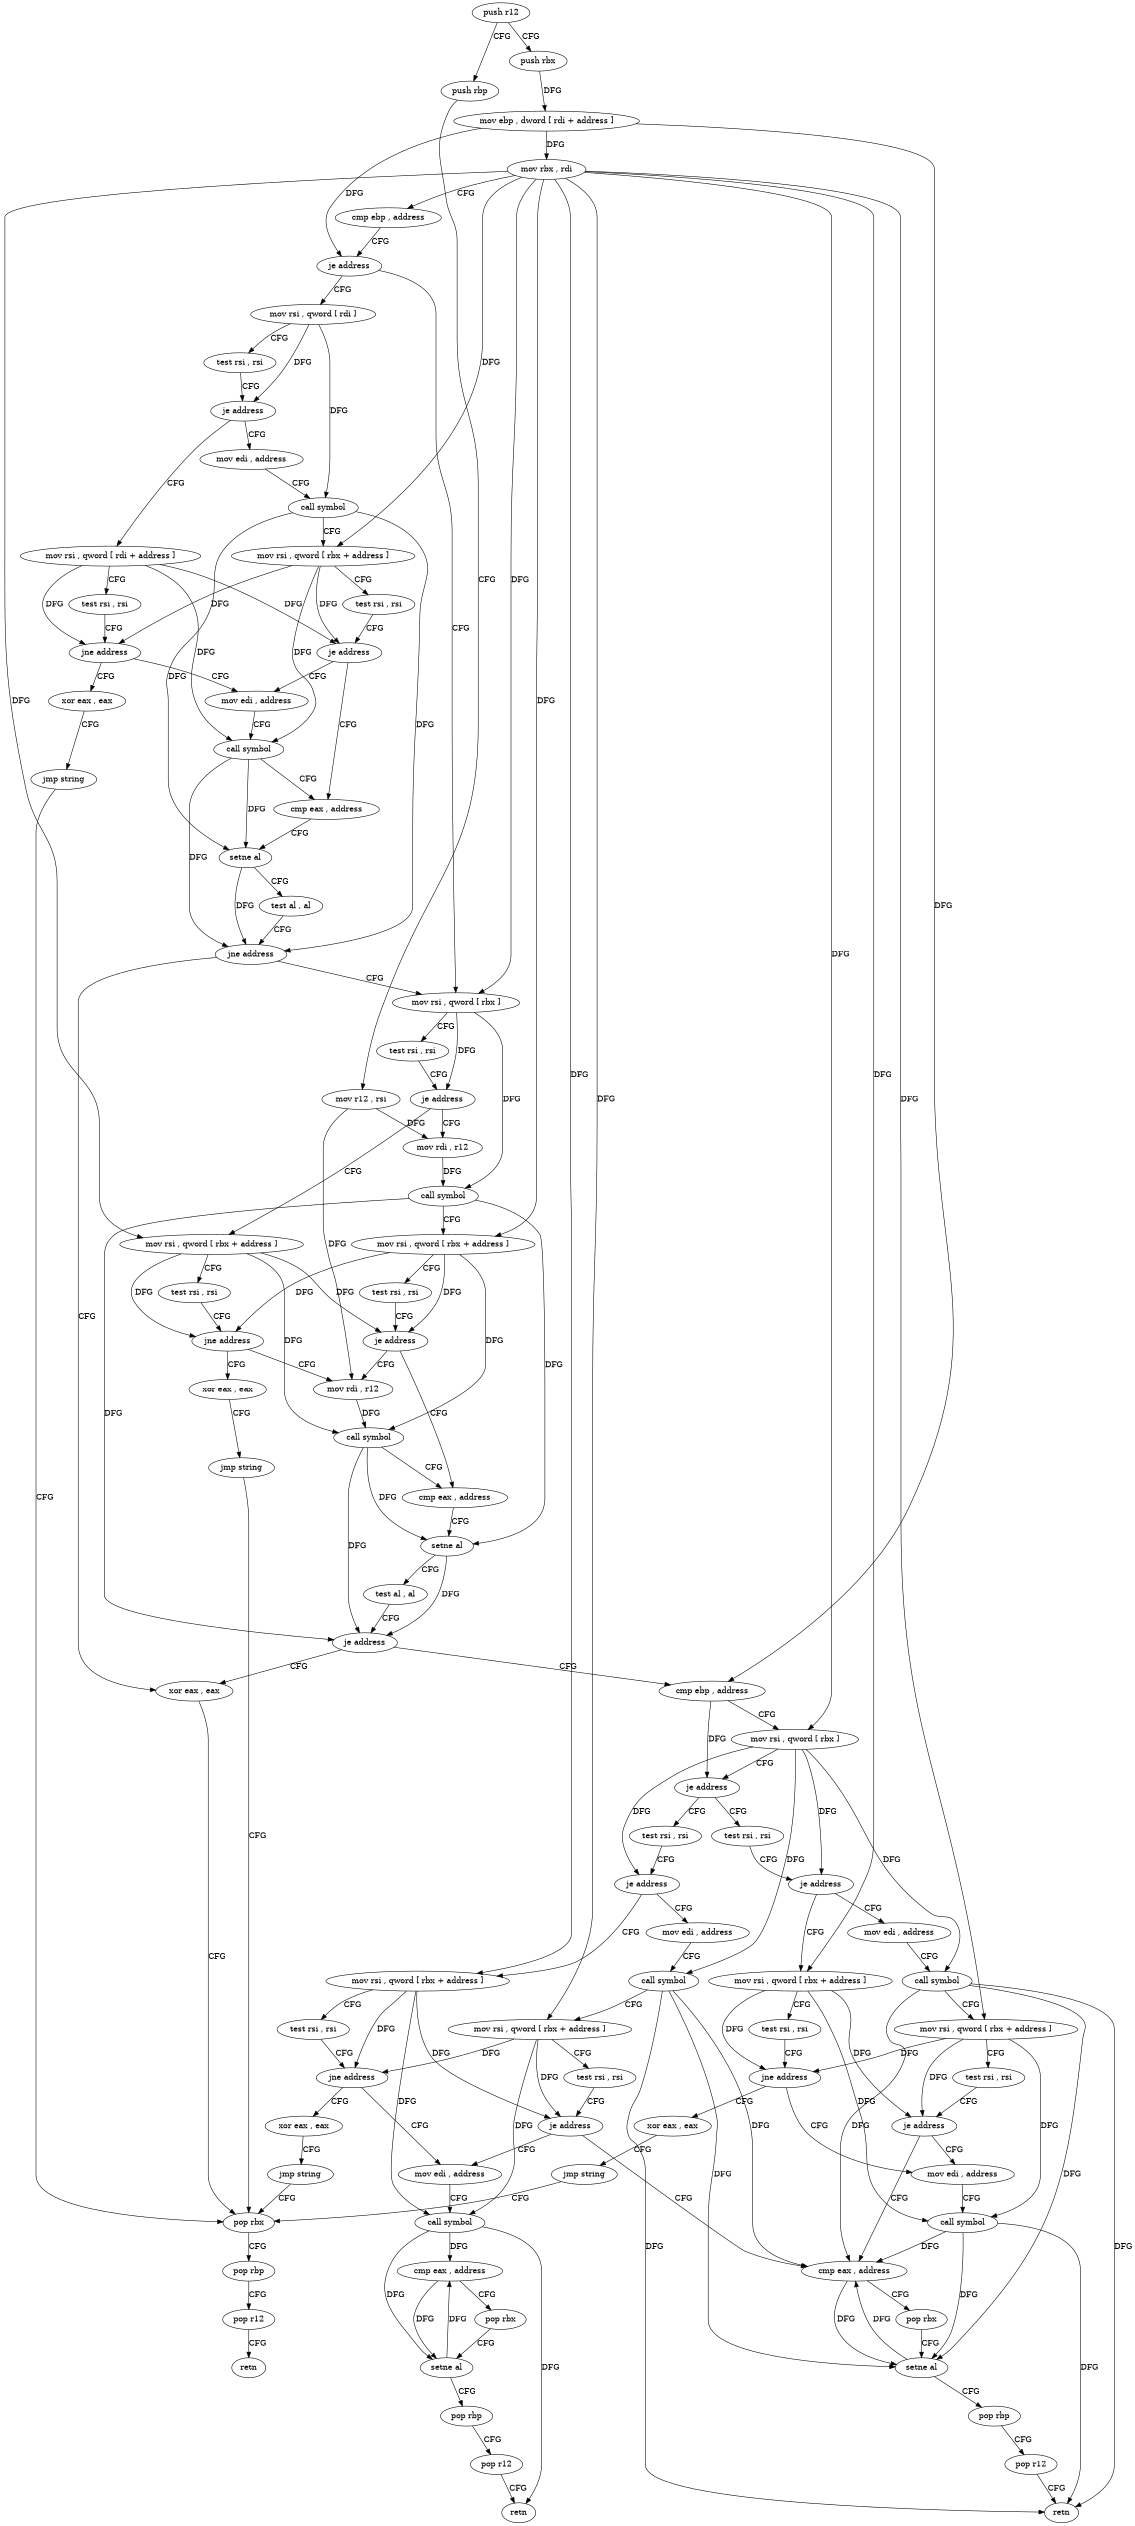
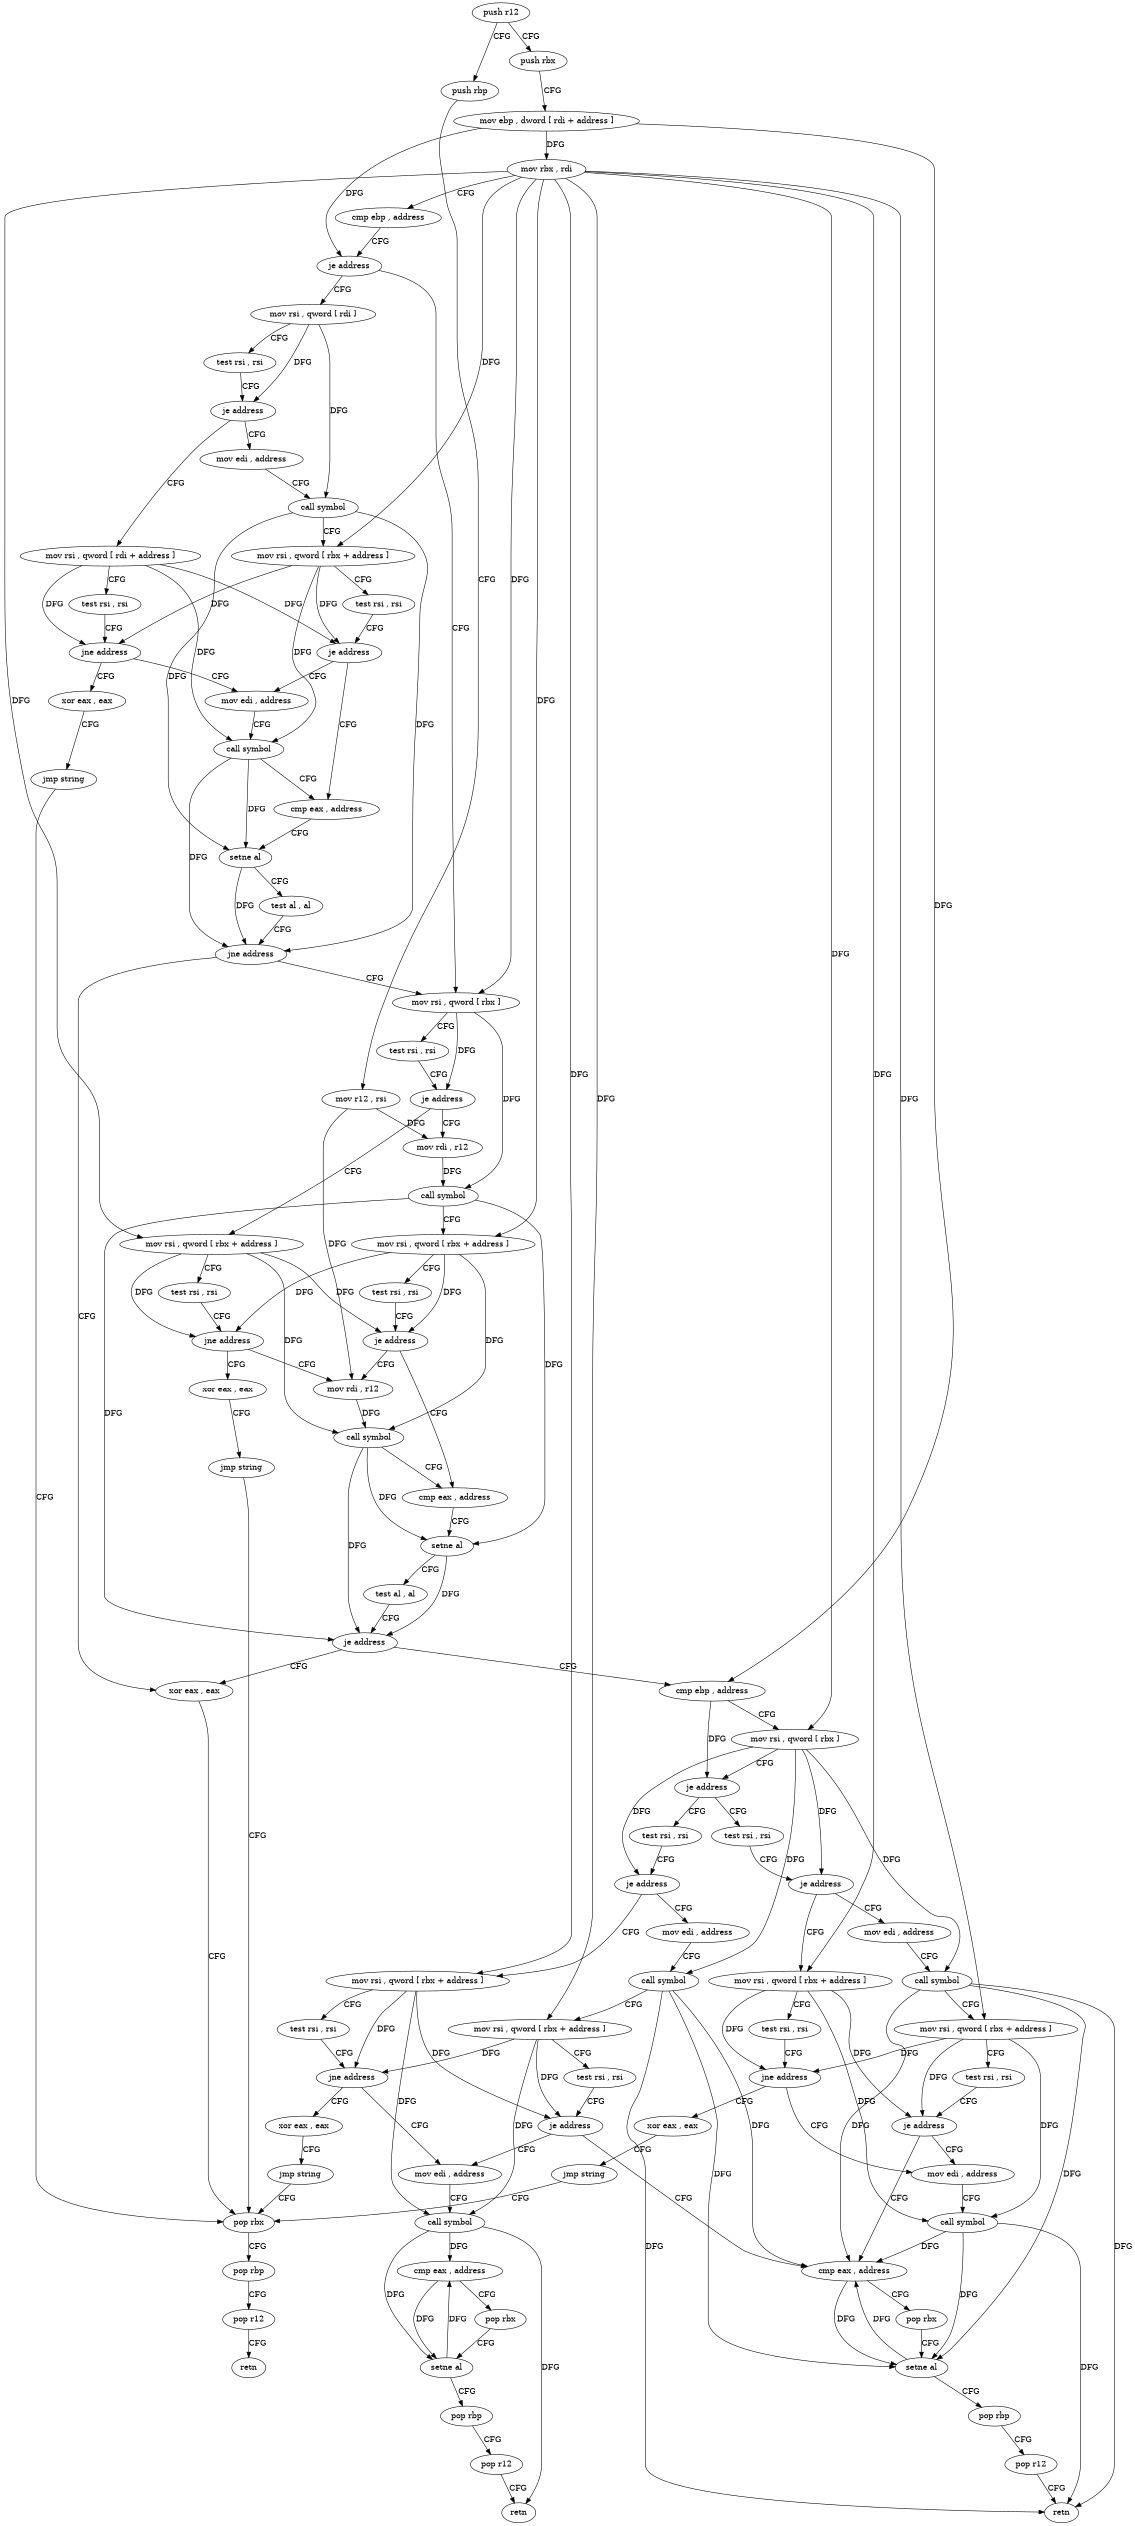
(553, 91) -> (553, 91)
